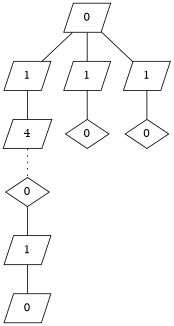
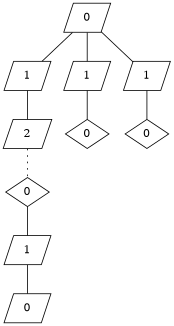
(27, 134) -> (27, 134)
